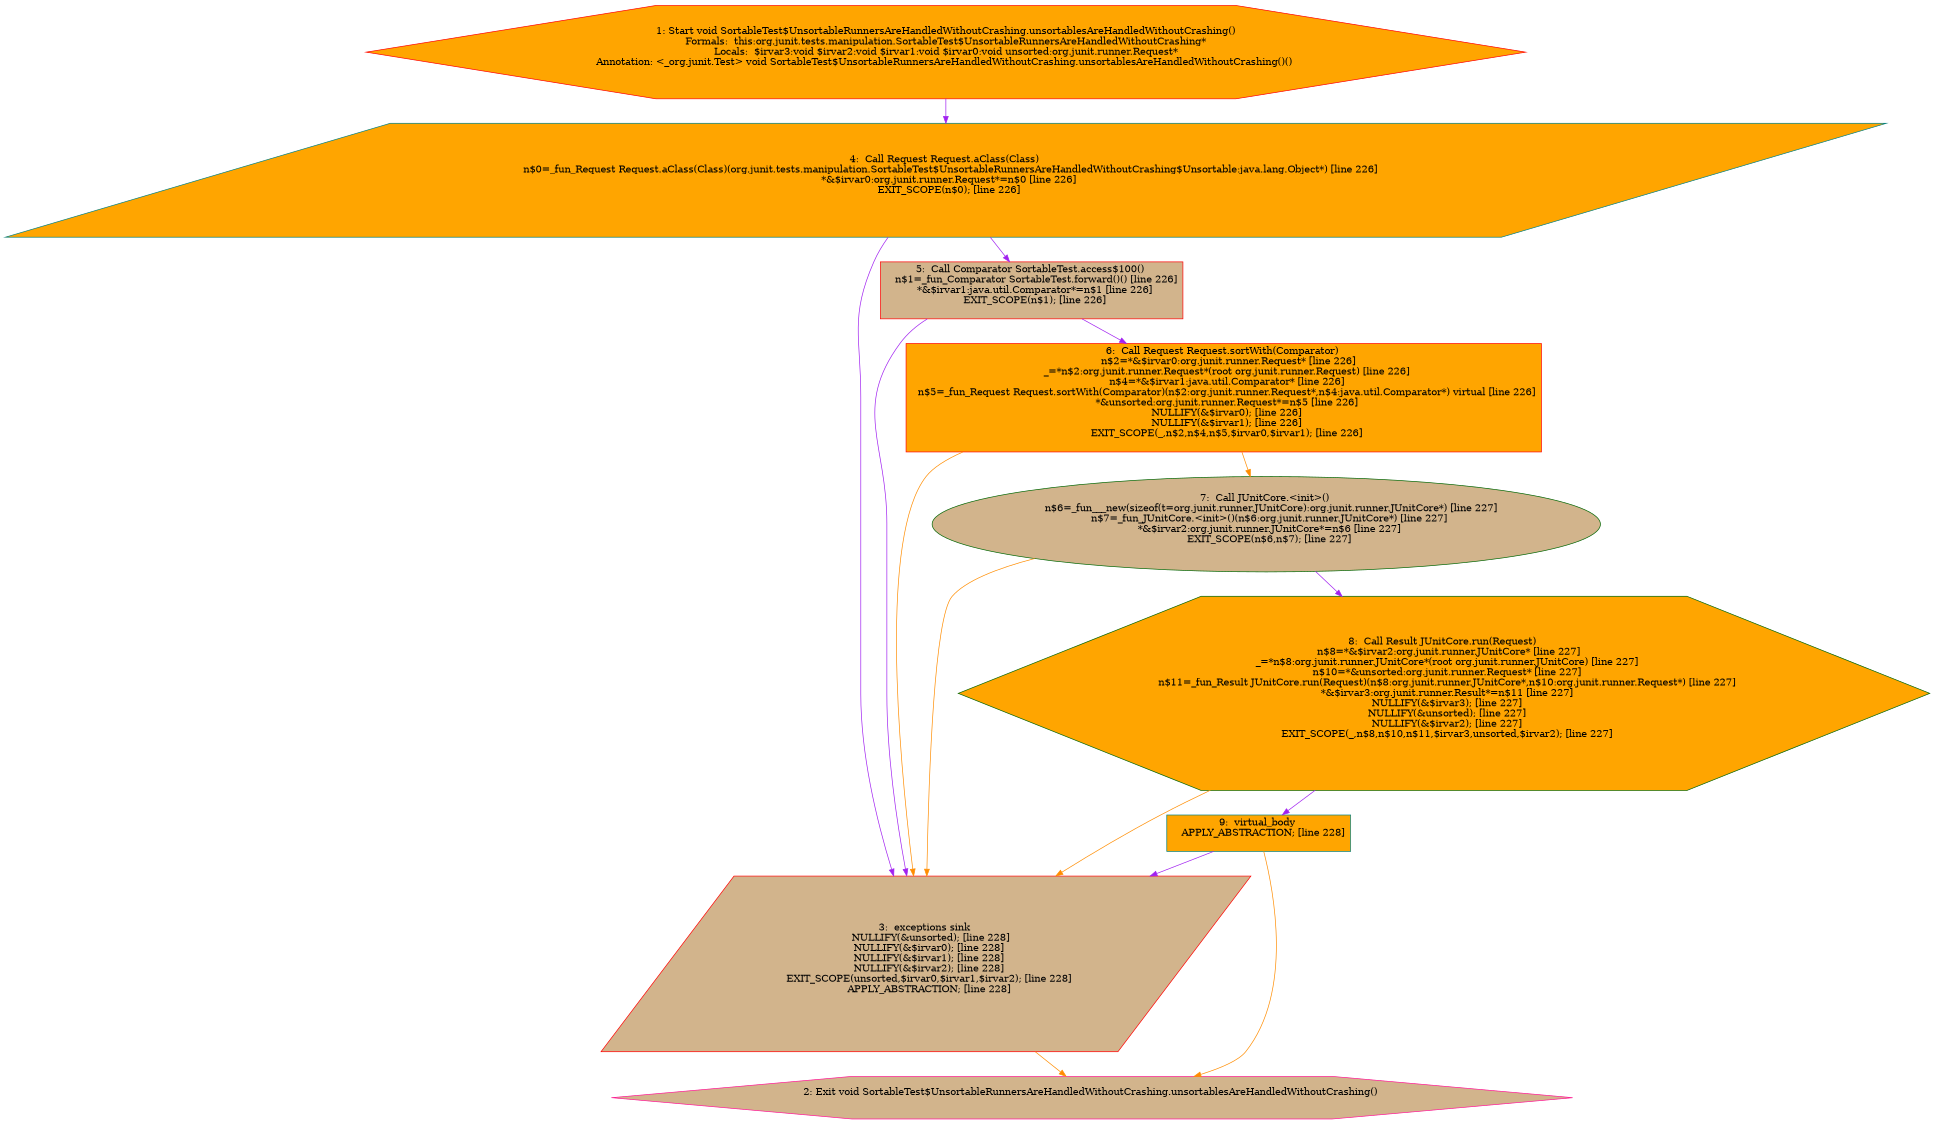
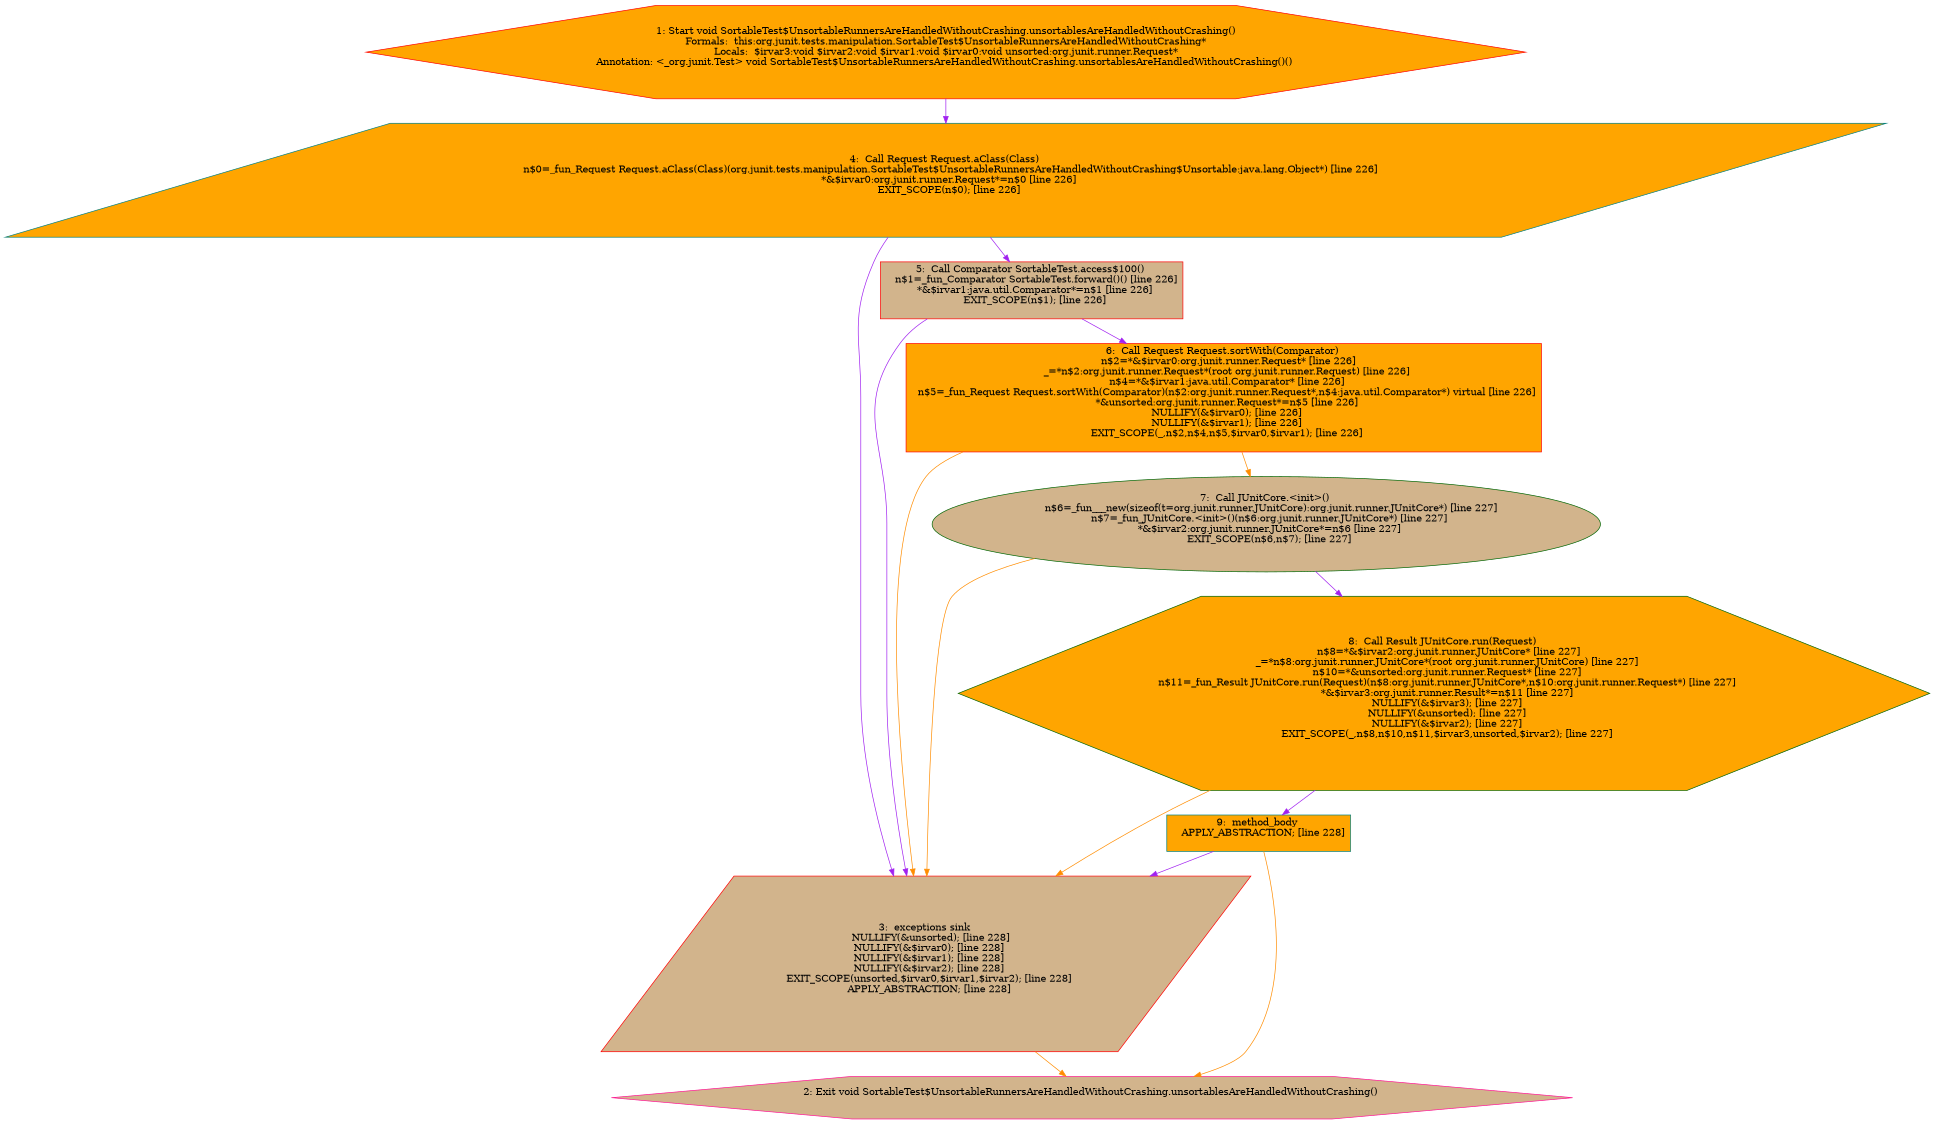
(1259, 833) -> (1259, 833)
